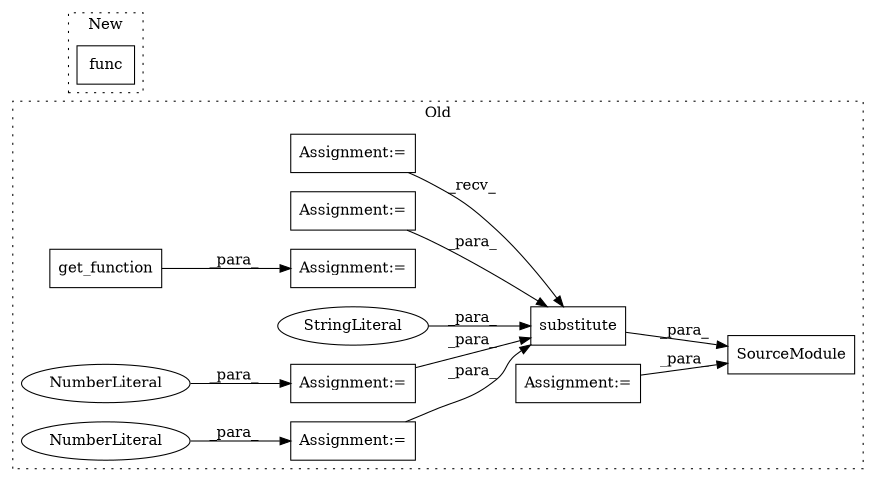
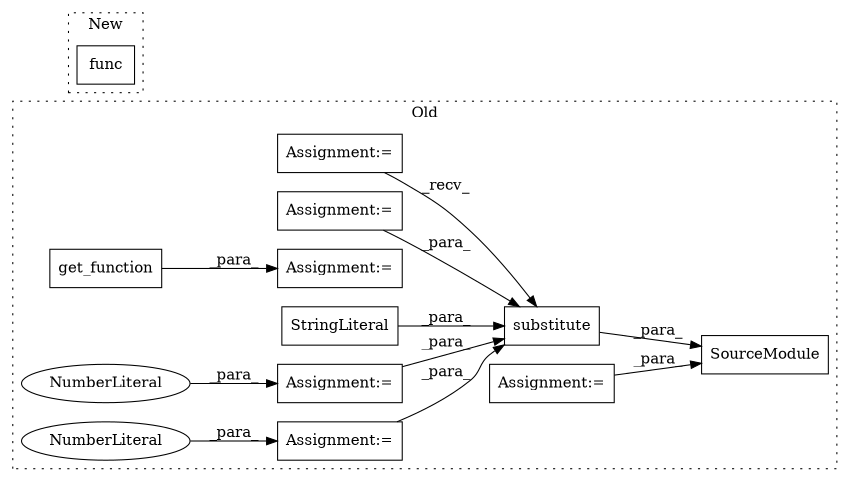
(353, 326) -> (340, 326)
